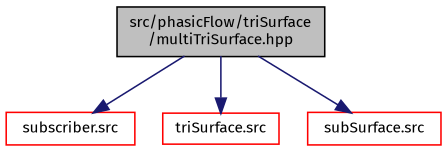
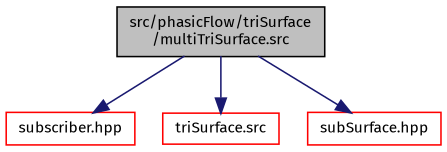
(221, 32) -> (221, 32)
(71, 129) -> (71, 129)
(374, 129) -> (374, 129)
